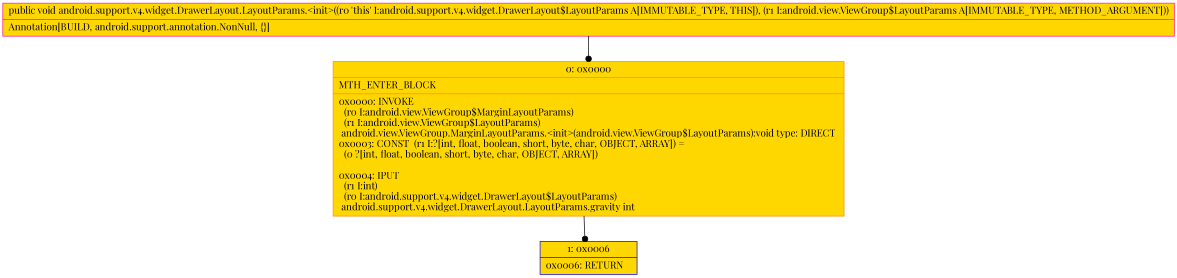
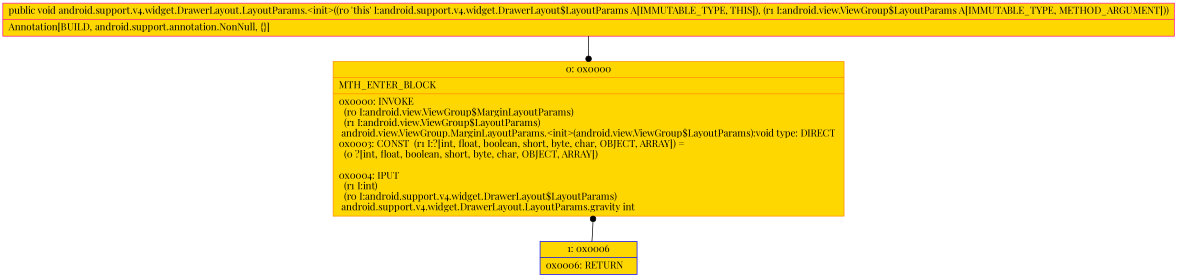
(584, 226) -> (593, 232)
